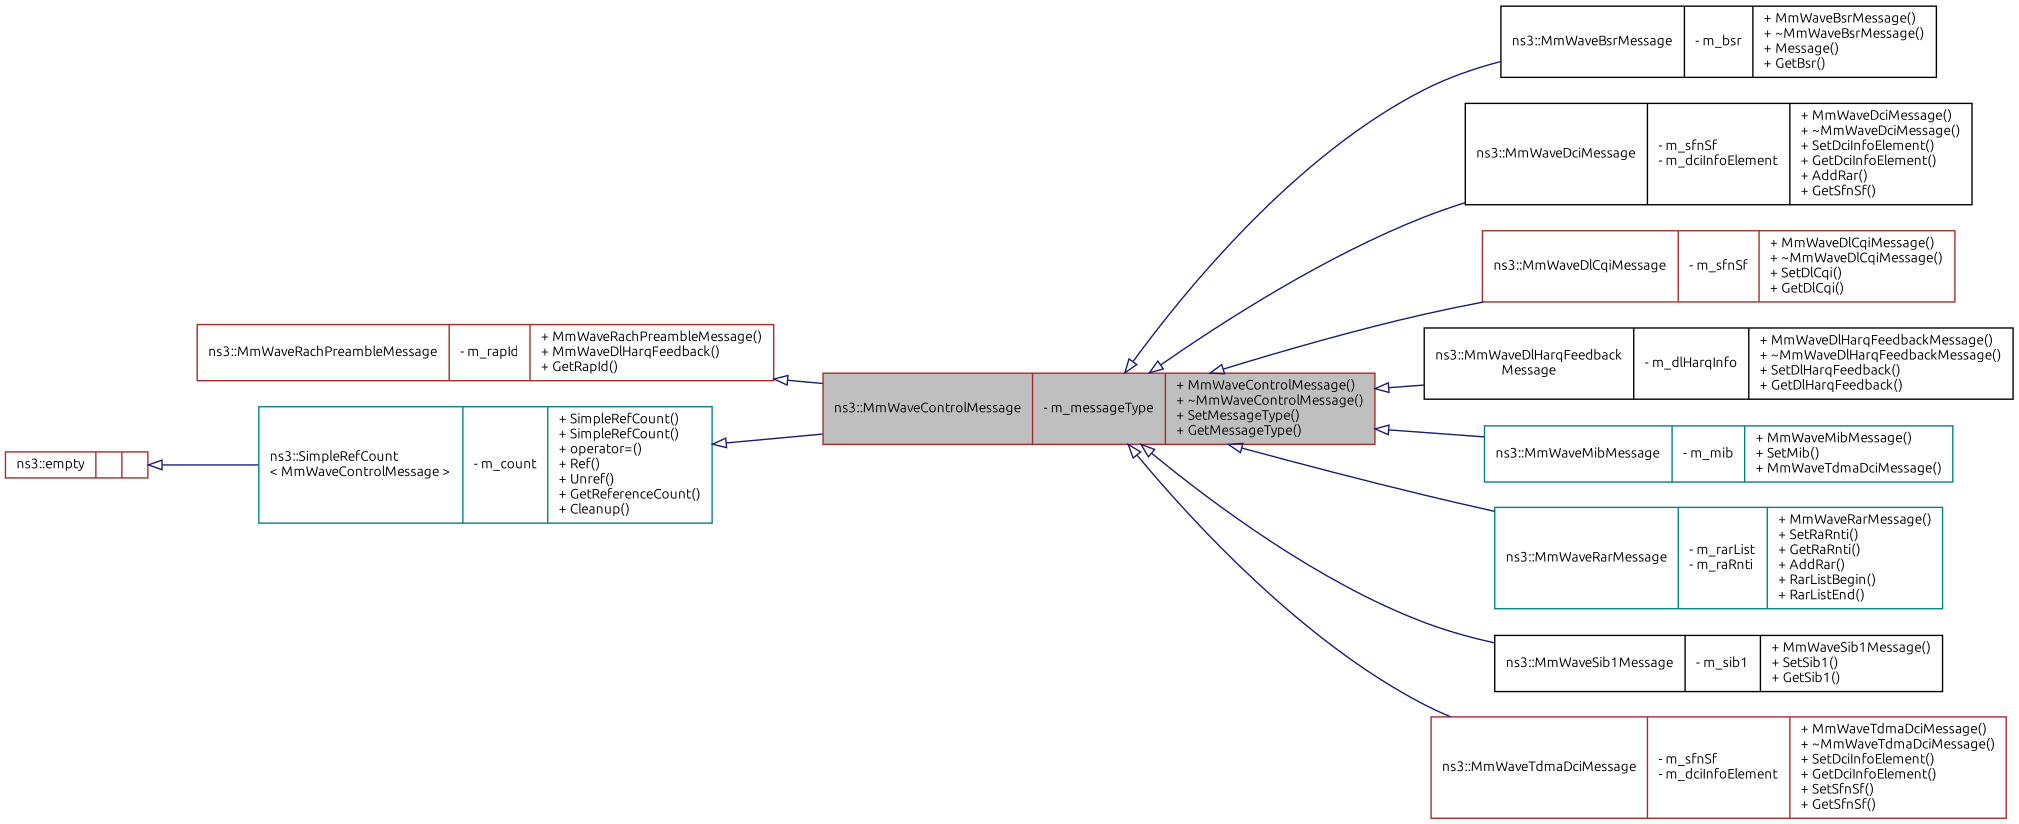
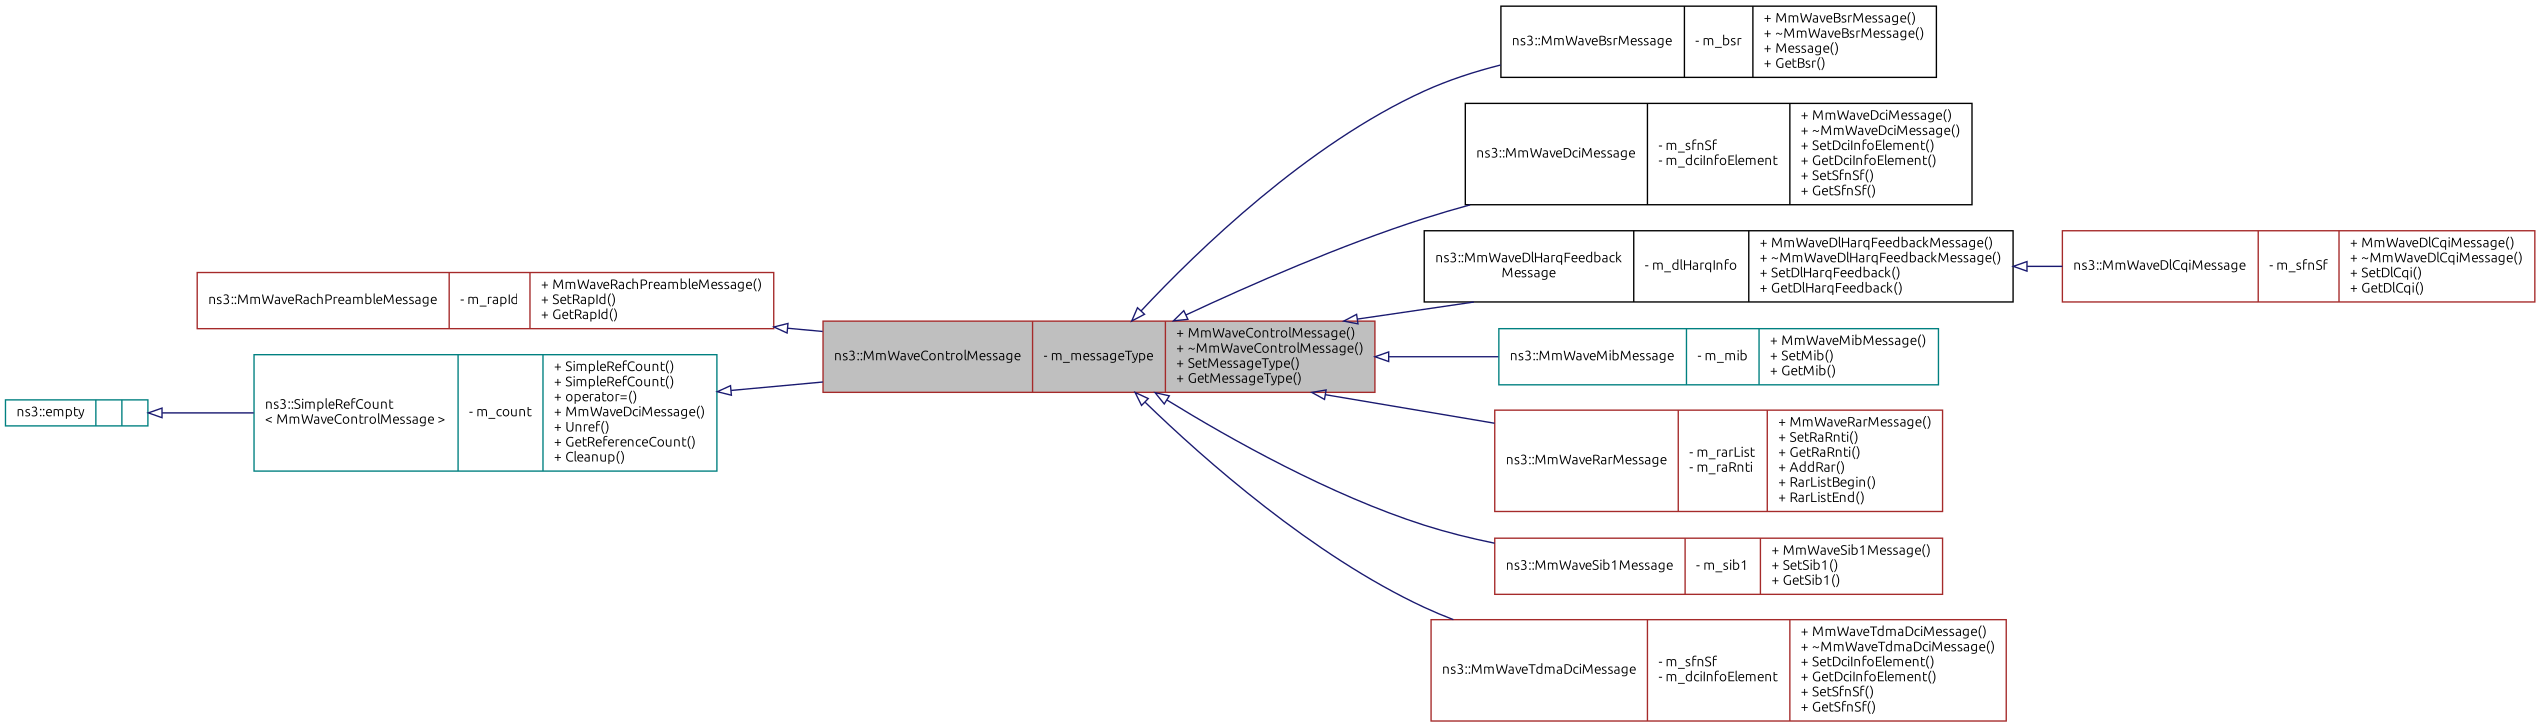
(1834, 176) -> (1838, 176)
(1352, 332) -> (2045, 266)
(631, 352) -> (579, 300)
(580, 464) -> (630, 412)
(77, 465) -> (77, 413)
(1849, 468) -> (1804, 371)
(1719, 558) -> (1719, 461)
(1719, 663) -> (1719, 566)
